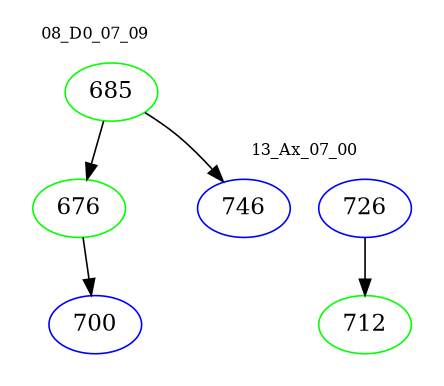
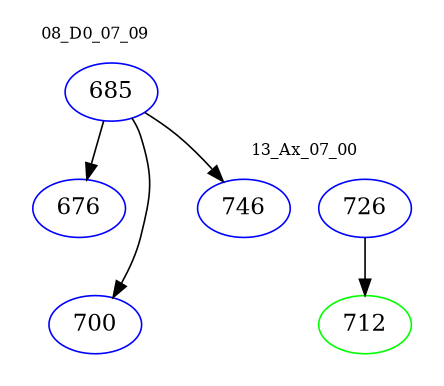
(111, 92) -> (111, 92)
(79, 208) -> (79, 208)
(86, 258) -> (148, 202)
